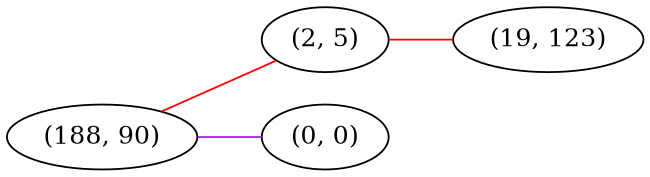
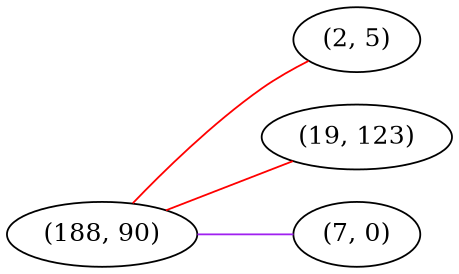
(421, 40) -> (229, 186)
(325, 137) -> (357, 234)
